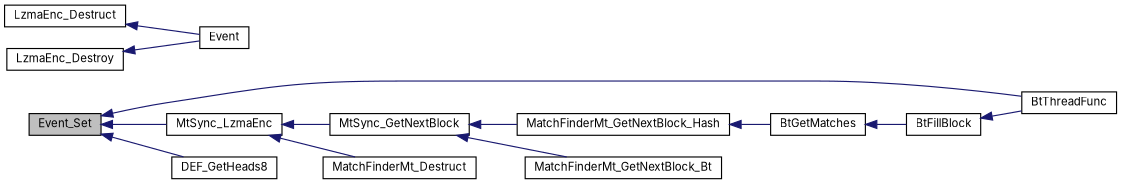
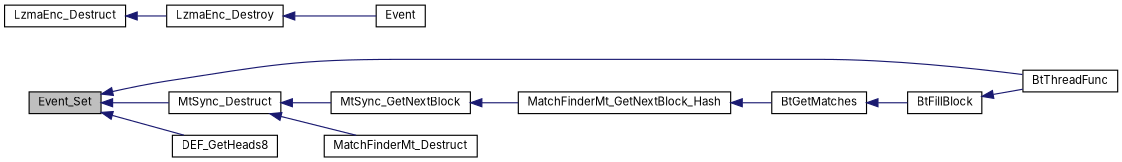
(169, 30) -> (152, 16)
(224, 124) -> (225, 103)
(623, 168) -> none
